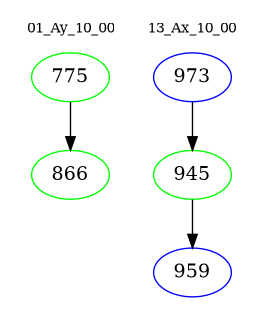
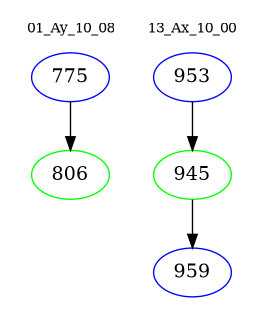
(71, 29) -> (71, 29)
(70, 77) -> (70, 77)
(192, 77) -> (192, 77)
(70, 175) -> (70, 175)
